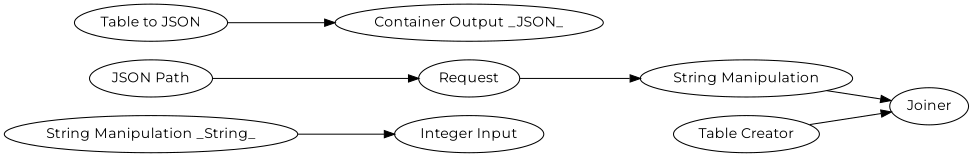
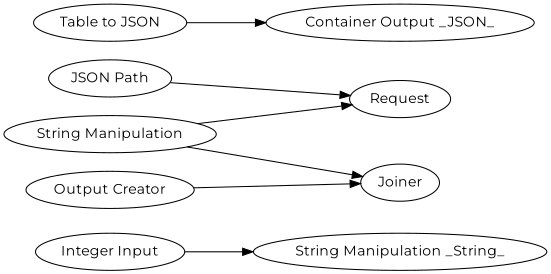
(575, 78) -> (270, 115)
(341, 134) -> (214, 252)
(746, 134) -> (110, 190)
